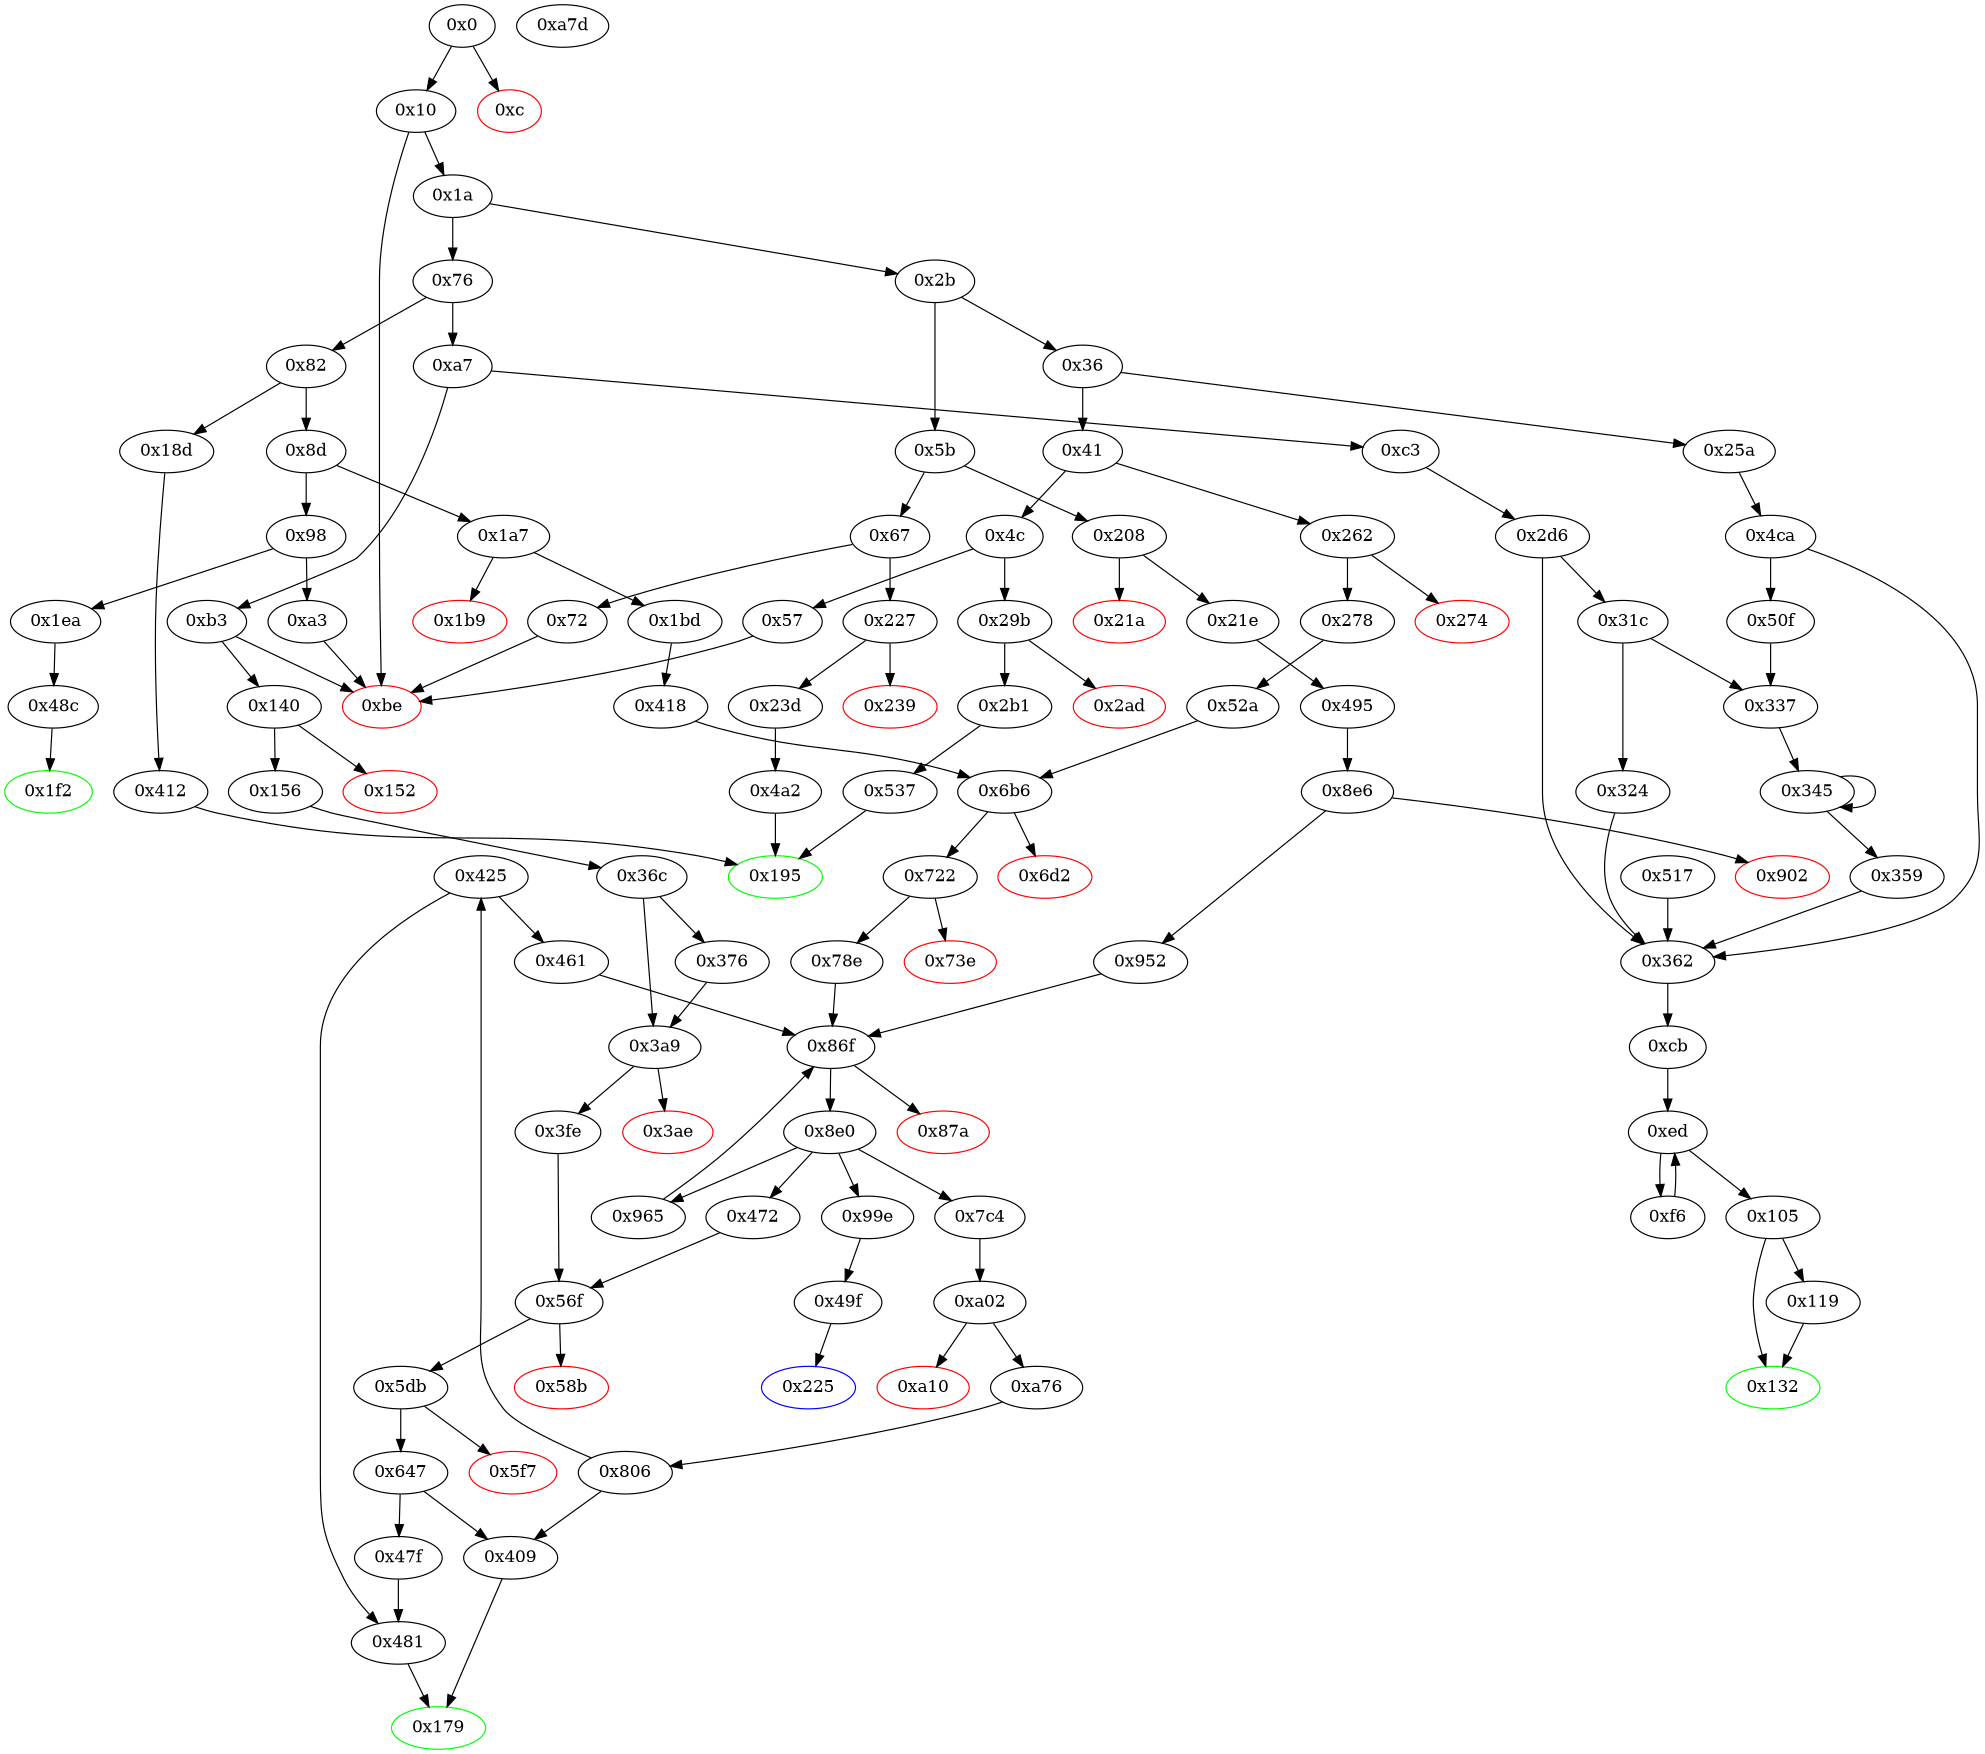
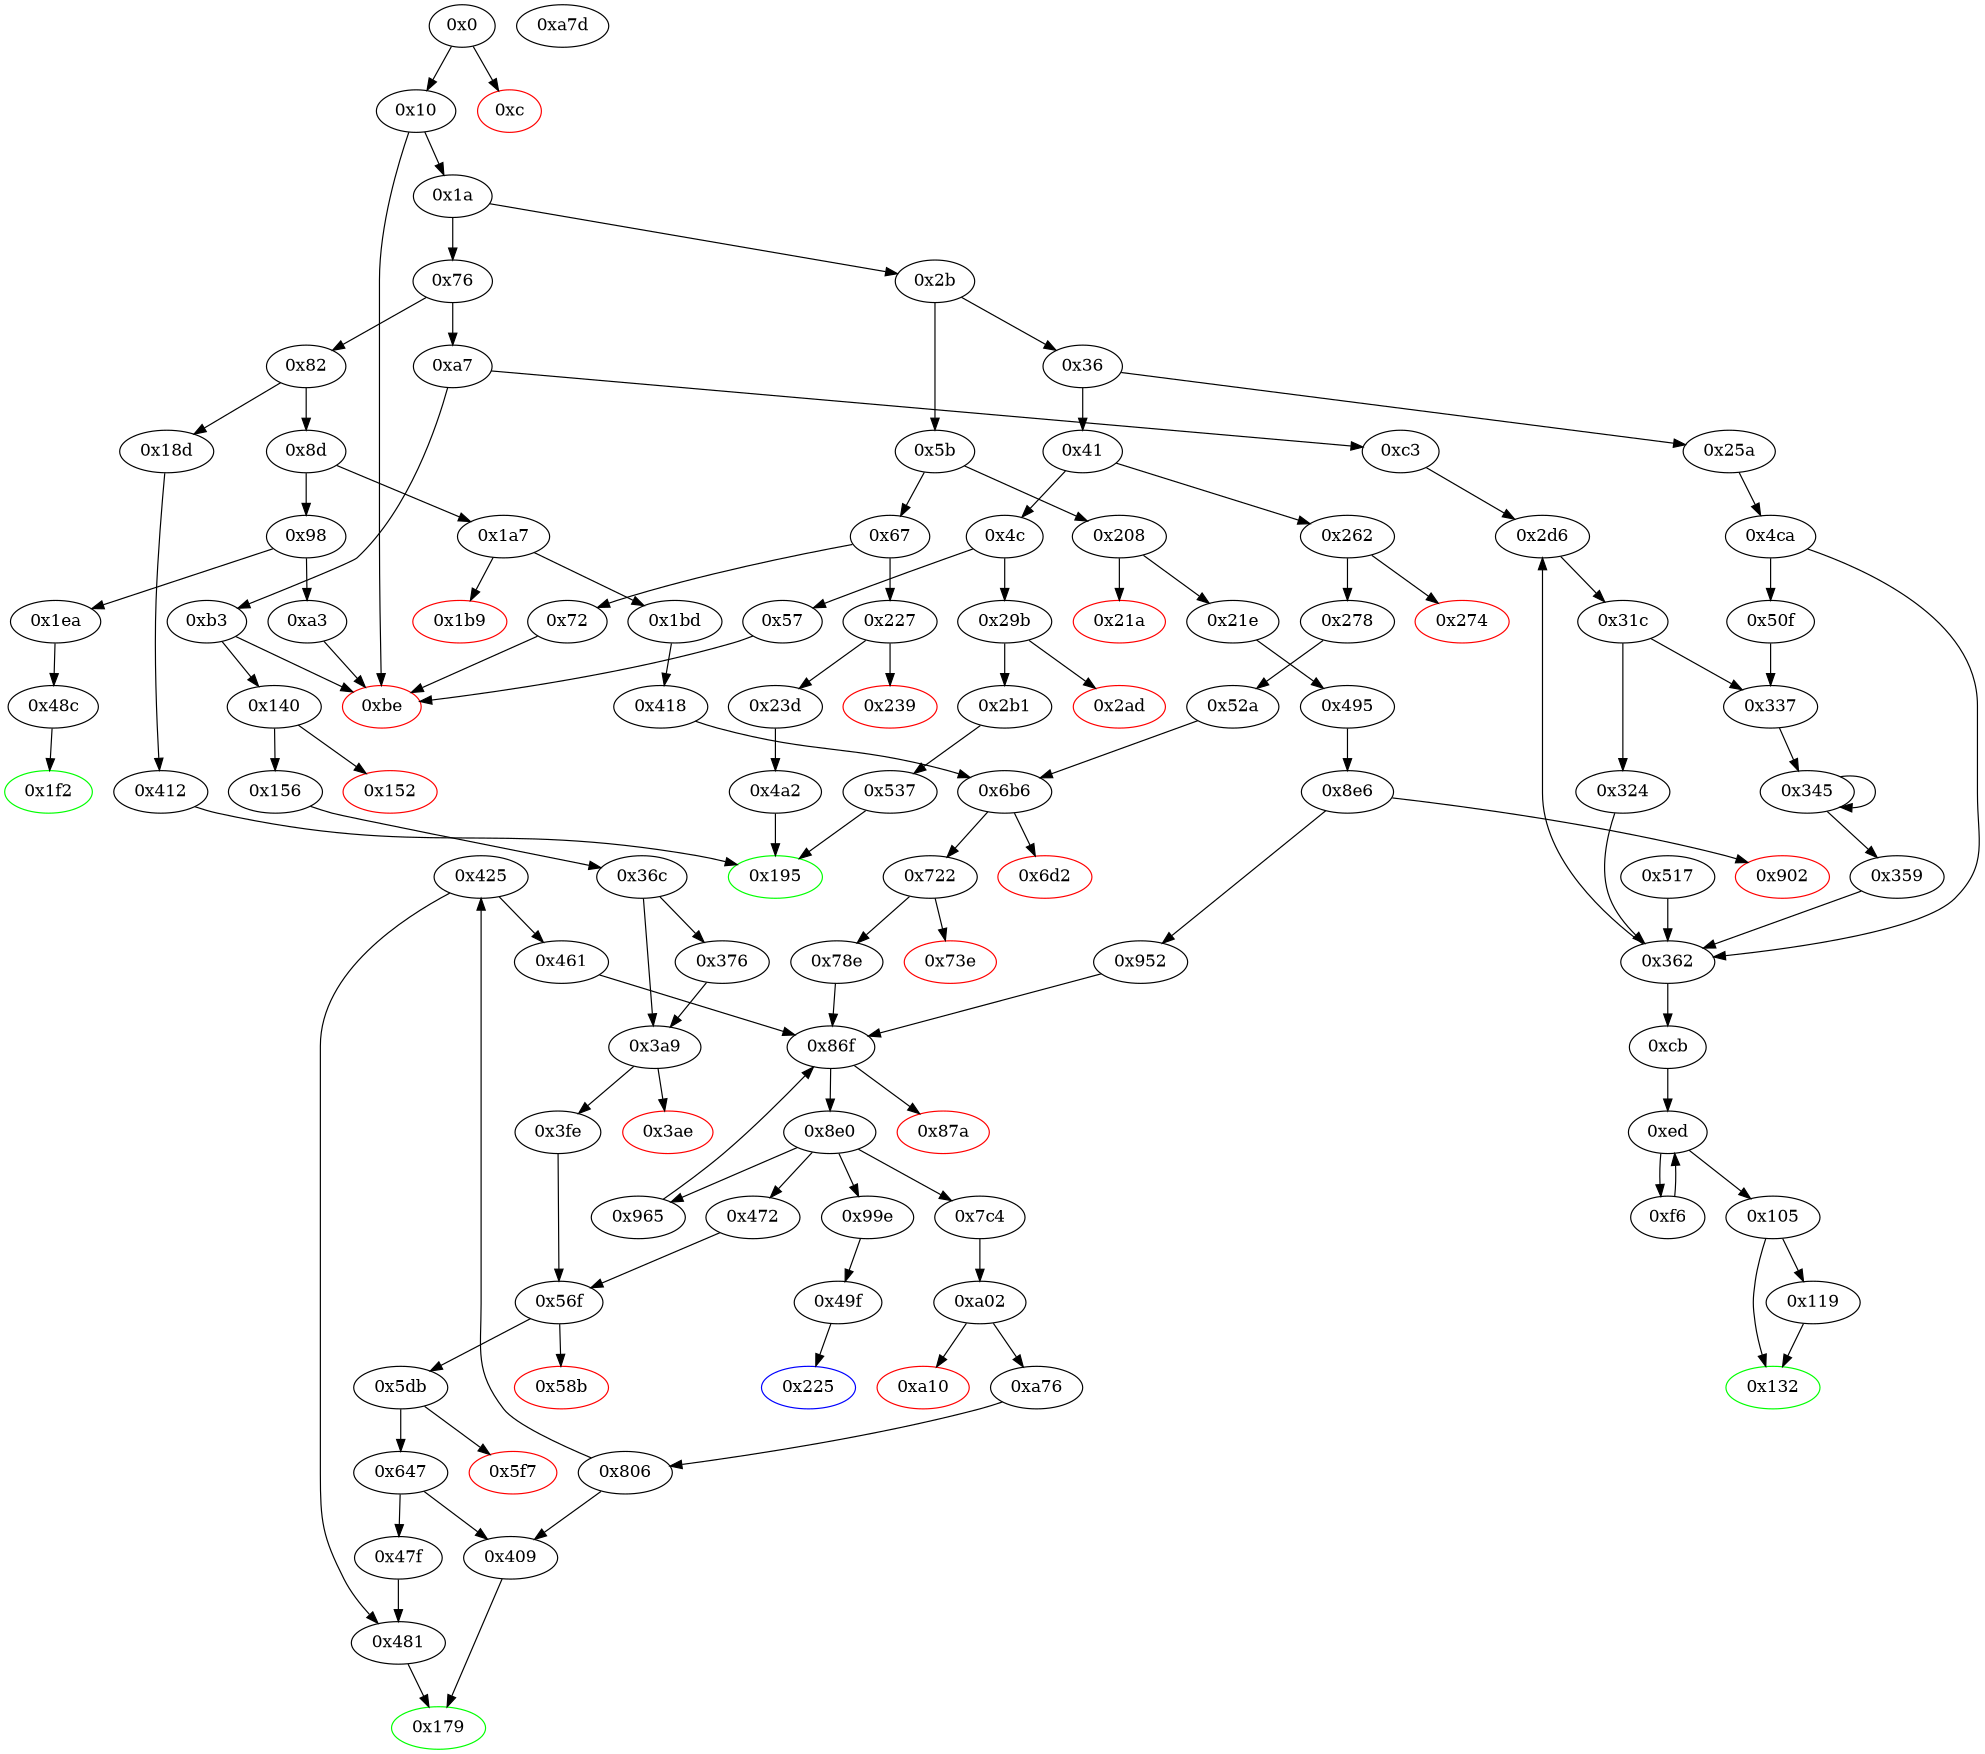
(1542, 763) -> (1542, 775)
